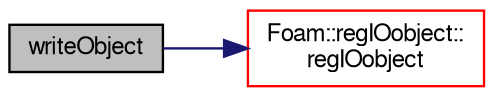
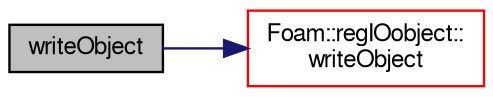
(366, 48) -> (366, 48)
